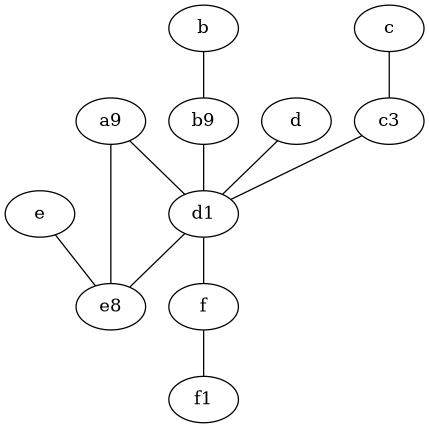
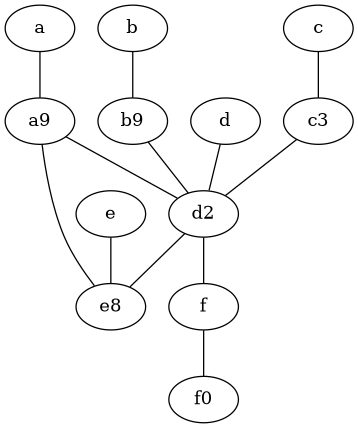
none -> (40, 28)
(204, 214) -> (204, 214)
(204, 400) -> (204, 400)
